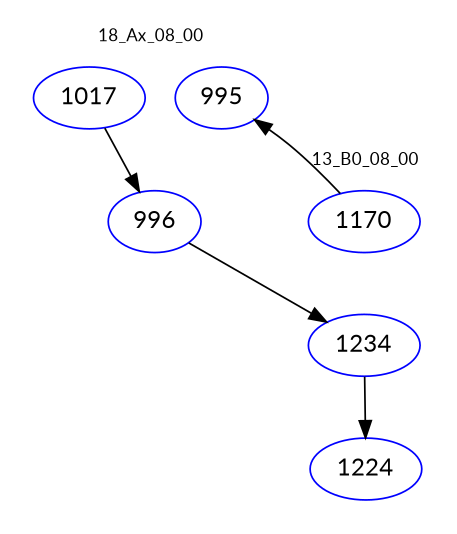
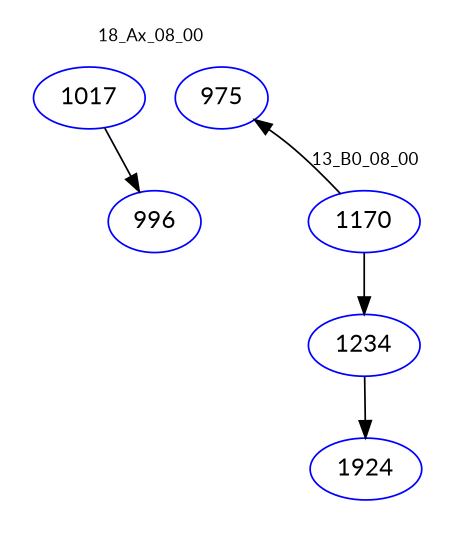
(222, 98) -> (222, 98)
(250, 278) -> (364, 275)
(366, 469) -> (366, 469)
